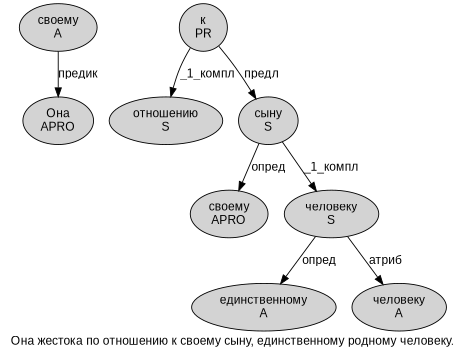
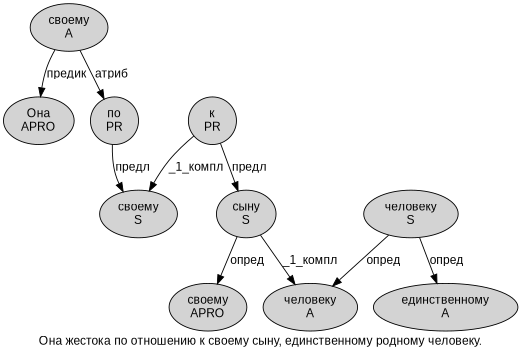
none -> (114, 121)
(166, 121) -> (139, 214)
(297, 163) -> (275, 256)
(386, 261) -> (384, 261)
